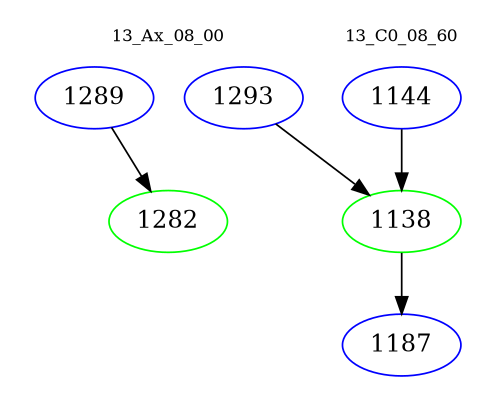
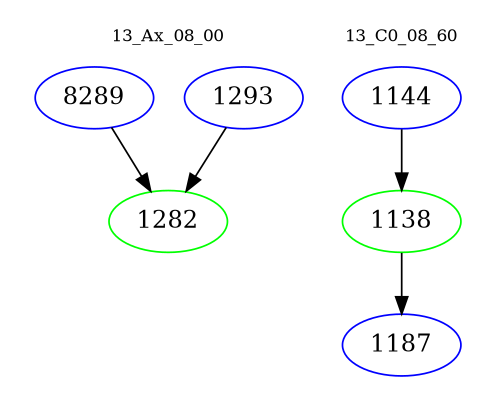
(94, 98) -> (94, 98)
(305, 146) -> (211, 152)
